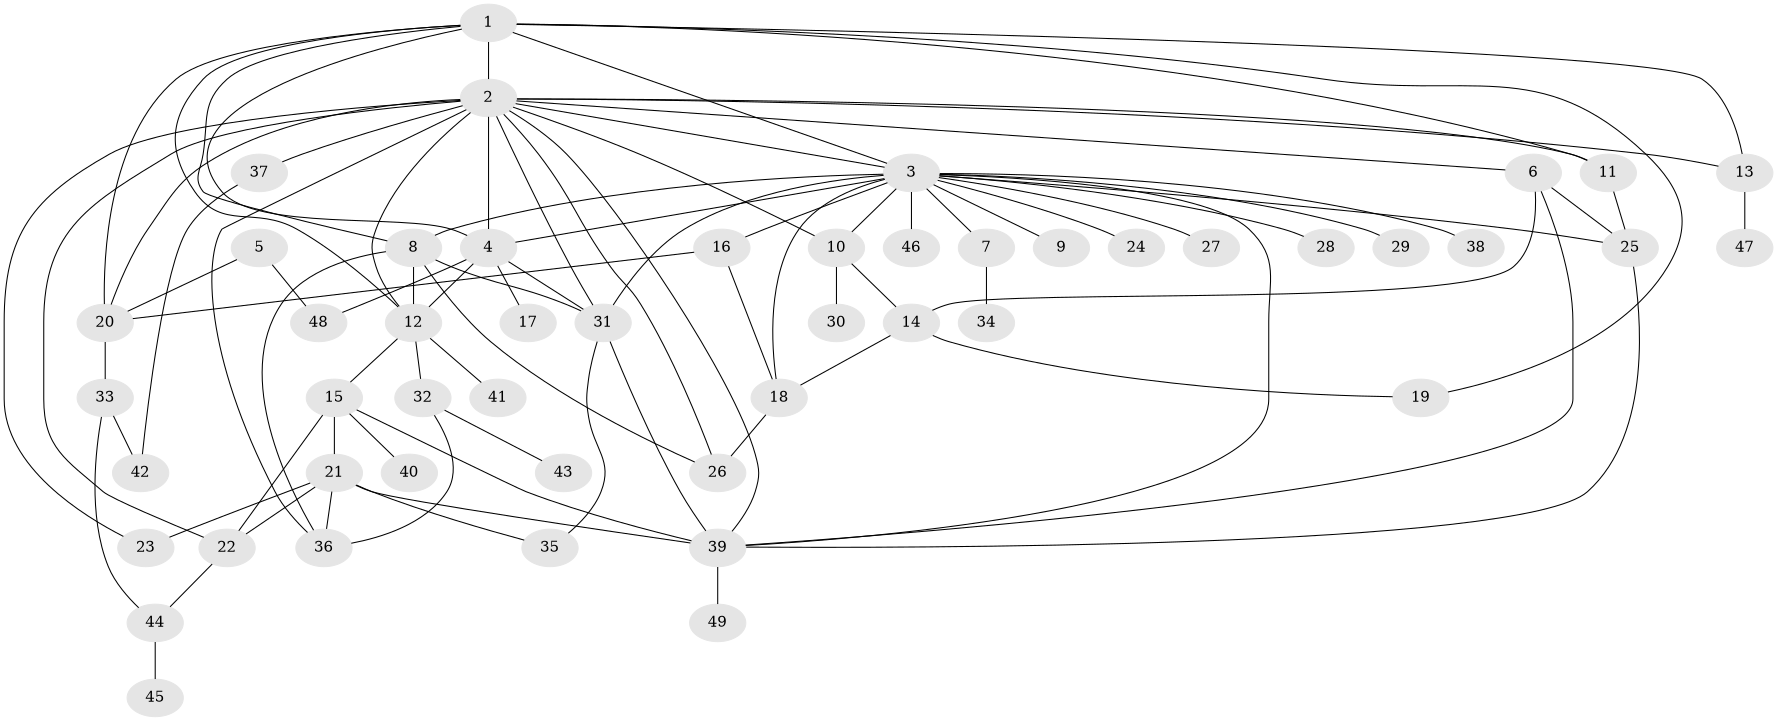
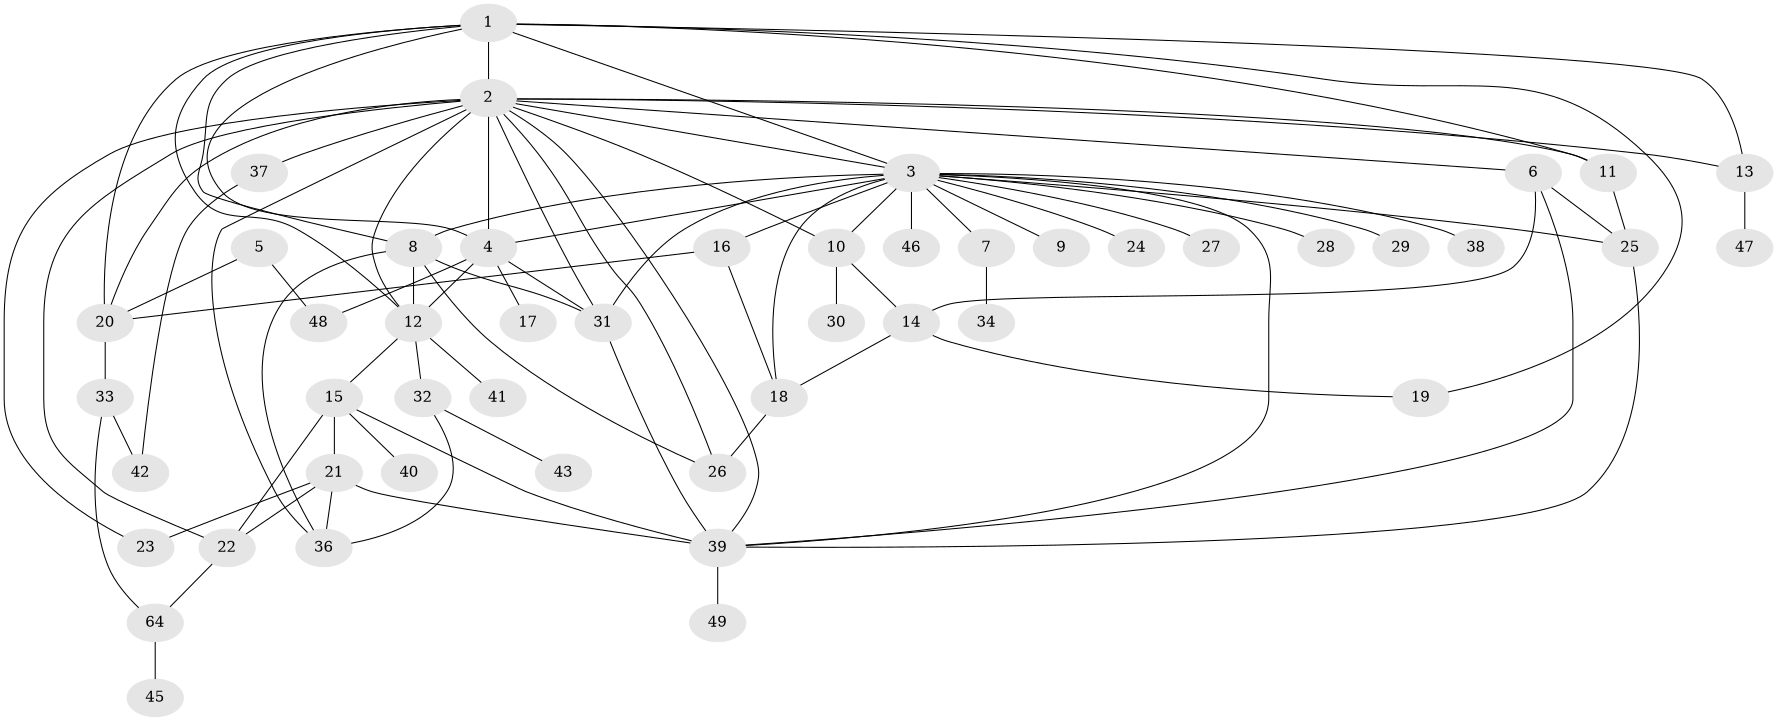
(550, 548) -> none
(155, 623) -> (155, 623)
